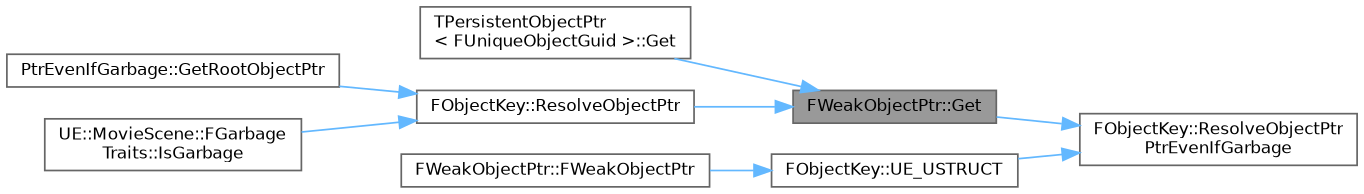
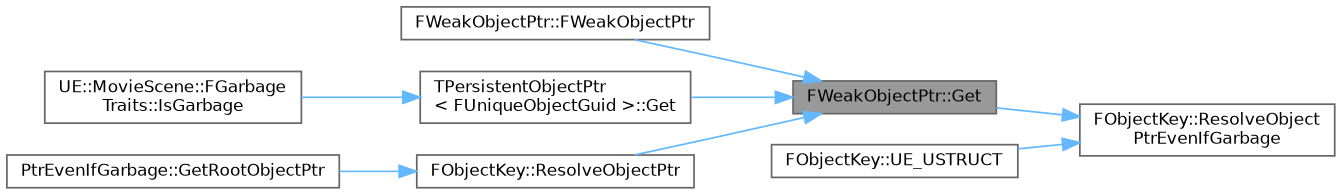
(350, 127) -> (352, 97)
(1218, 140) -> (1207, 130)
(732, 170) -> (719, 58)
